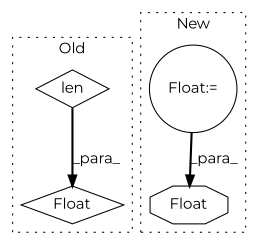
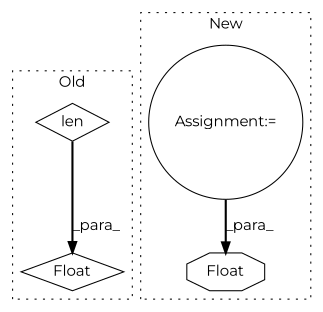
(193, 89) -> (226, 122)
